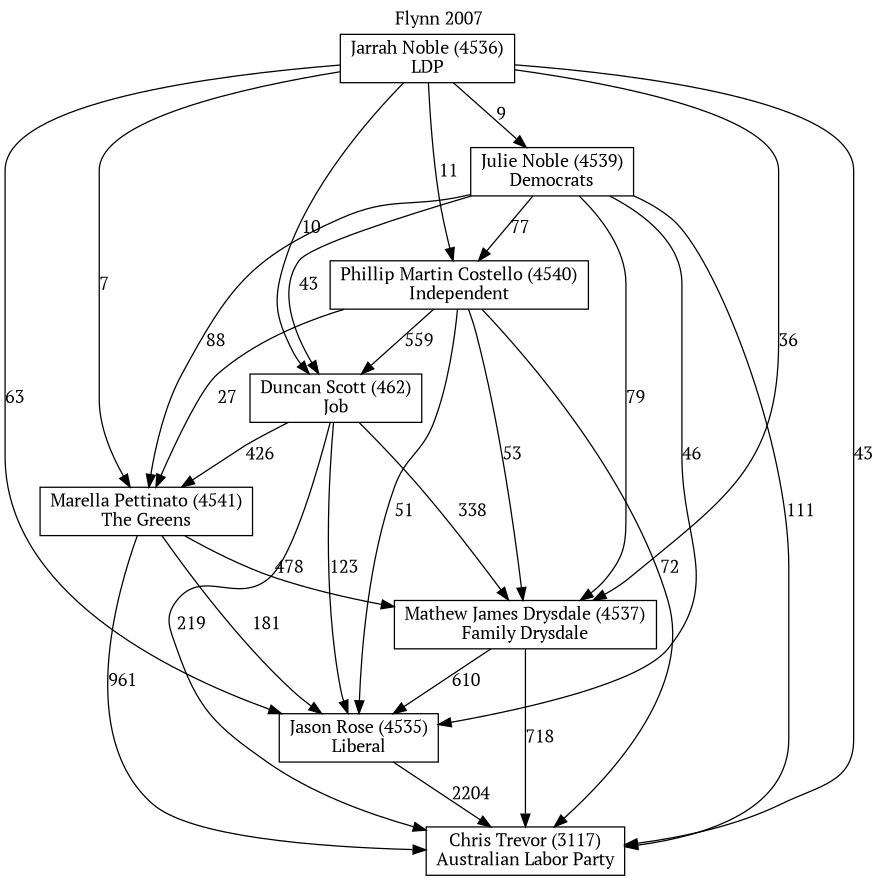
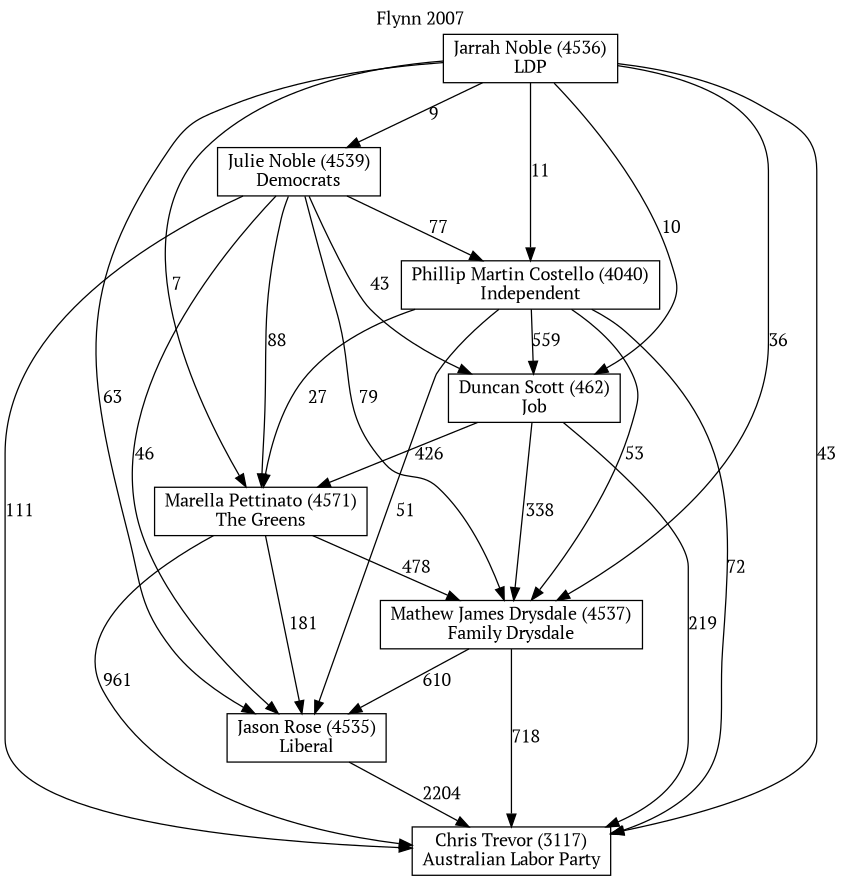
(459, 285) -> (531, 285)
(146, 511) -> (261, 511)
(329, 562) -> none
